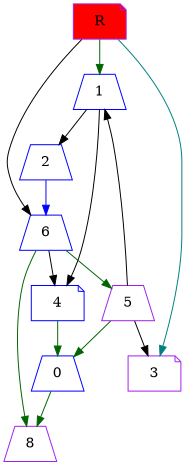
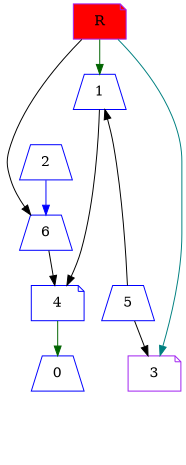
(76, 123) -> none
(85, 266) -> none
(128, 303) -> (128, 303)
(96, 335) -> none
(30, 444) -> none
